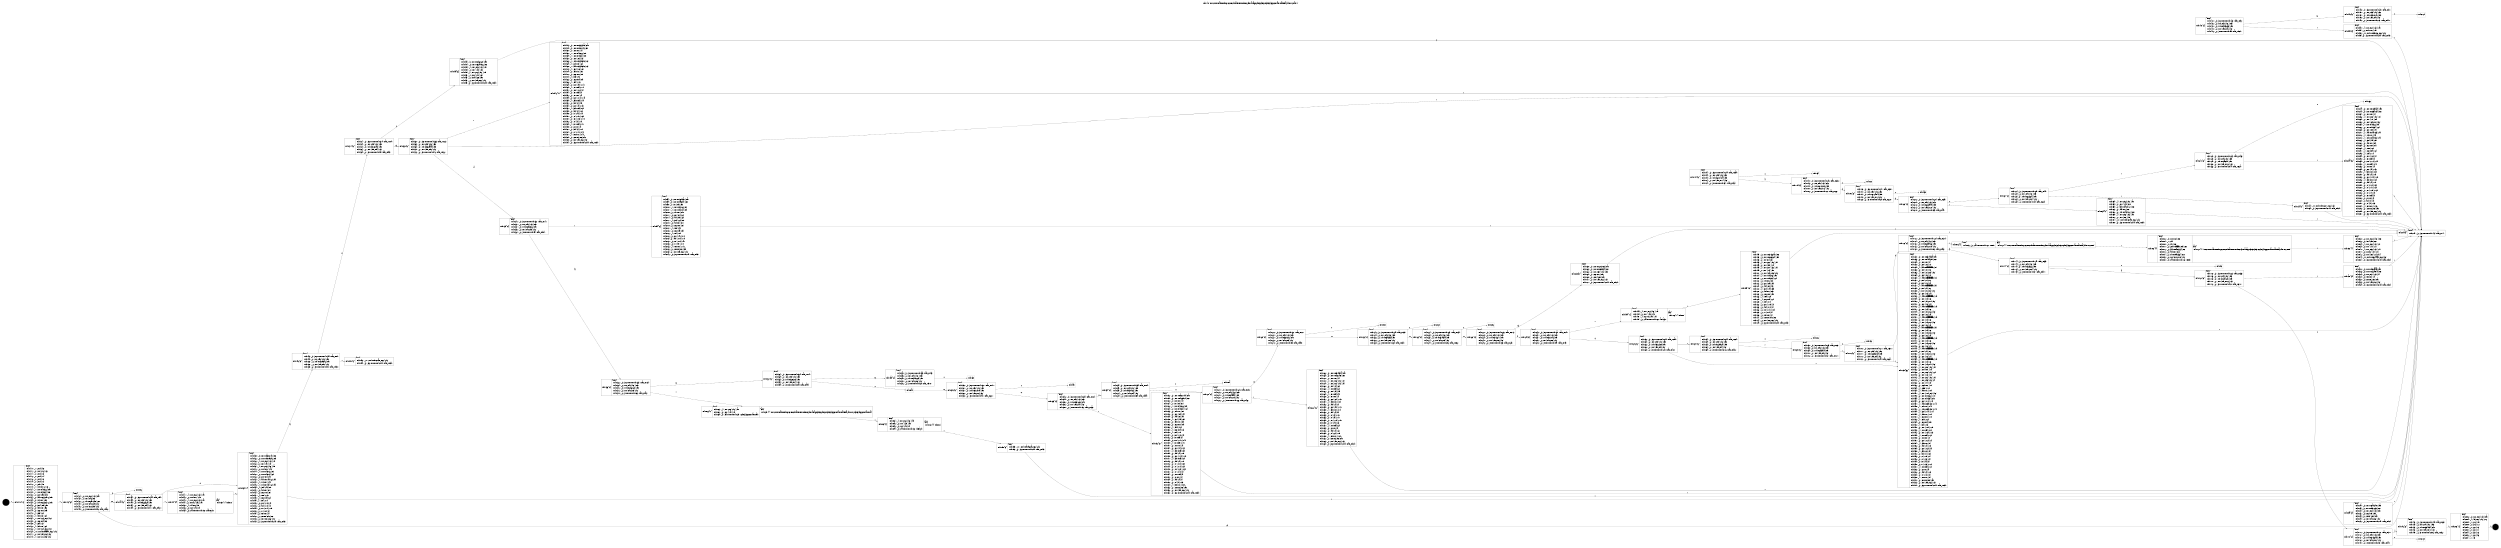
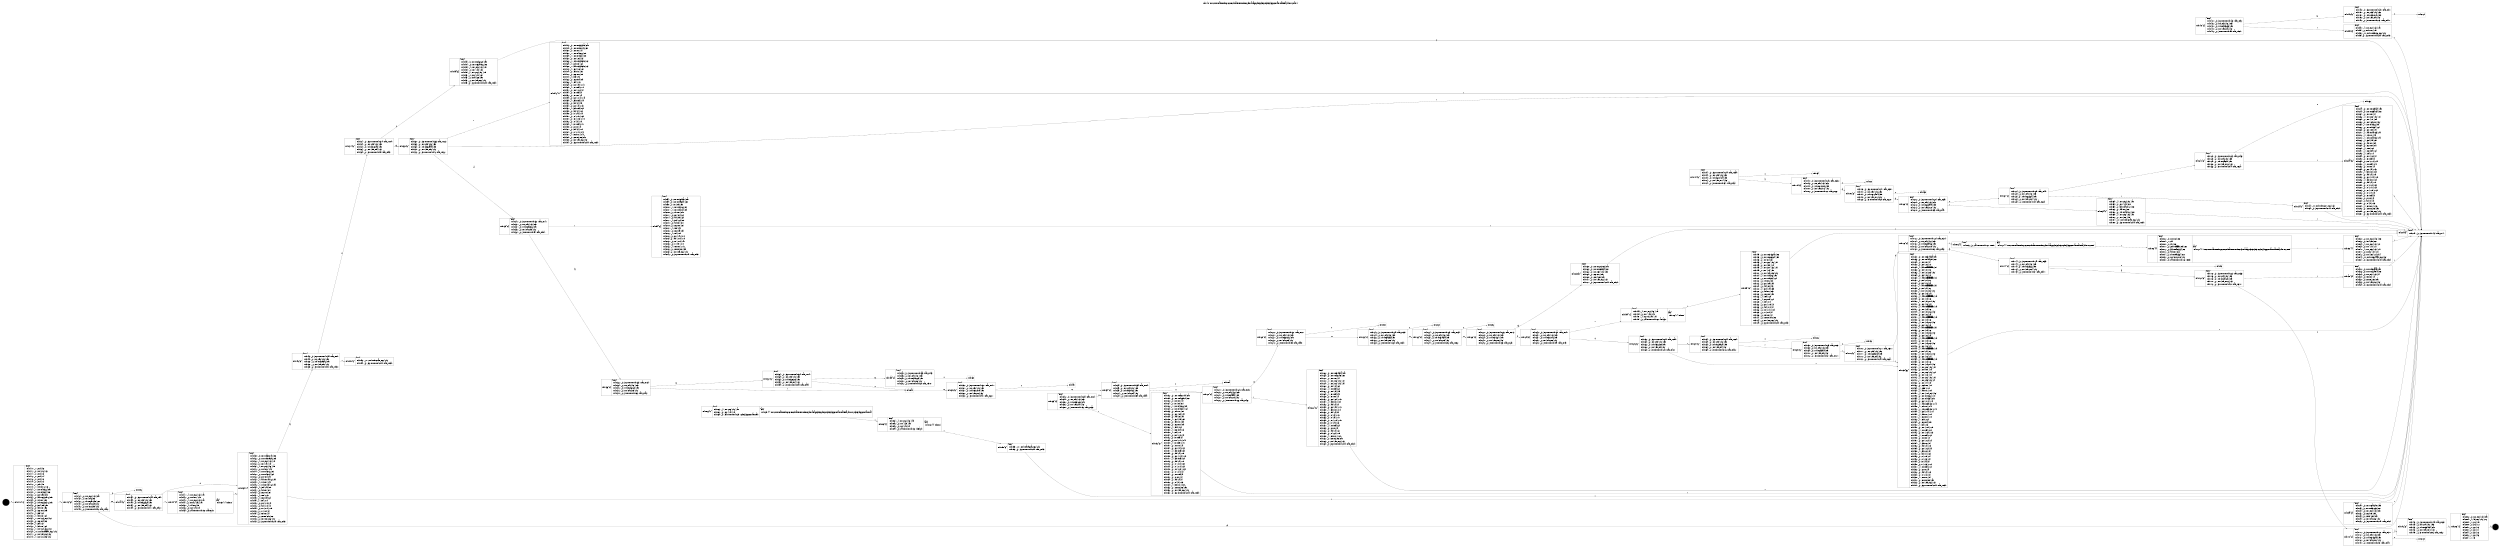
(1021, 396) -> (1048, 390)
(696, 400) -> (778, 390)
